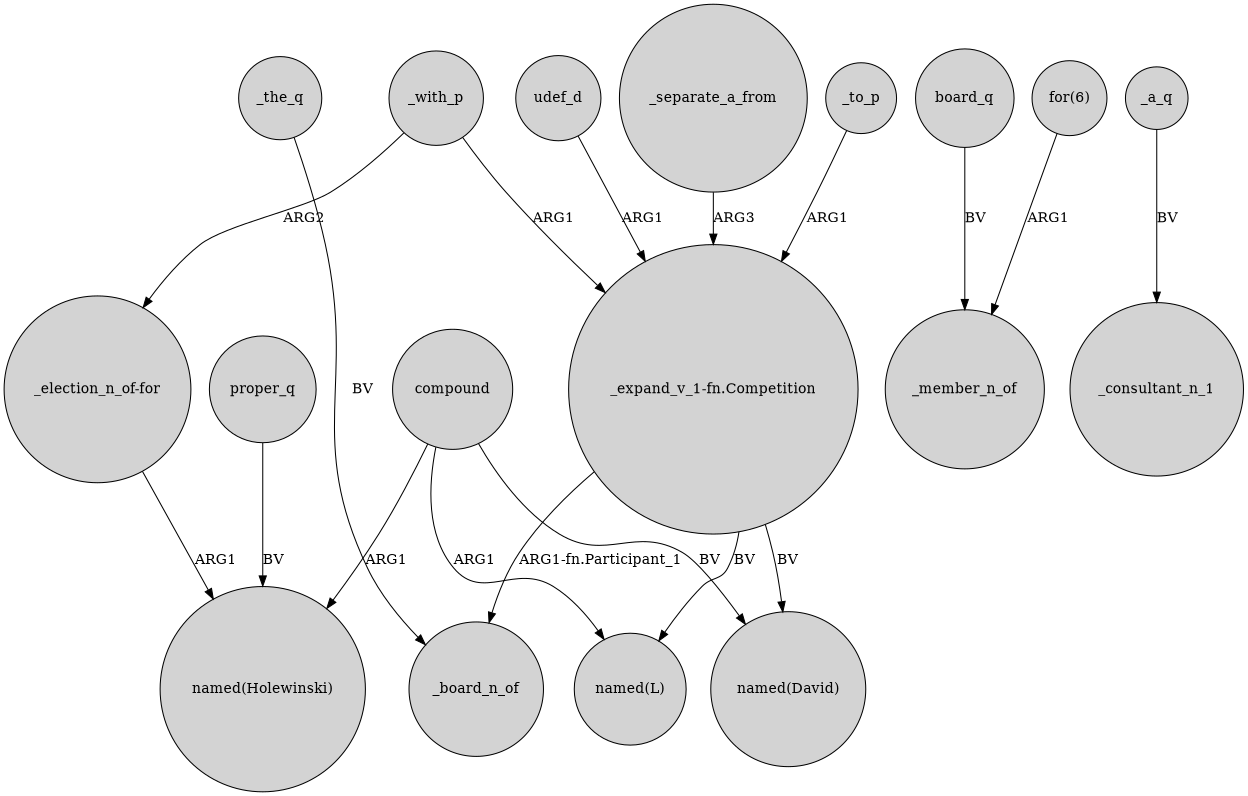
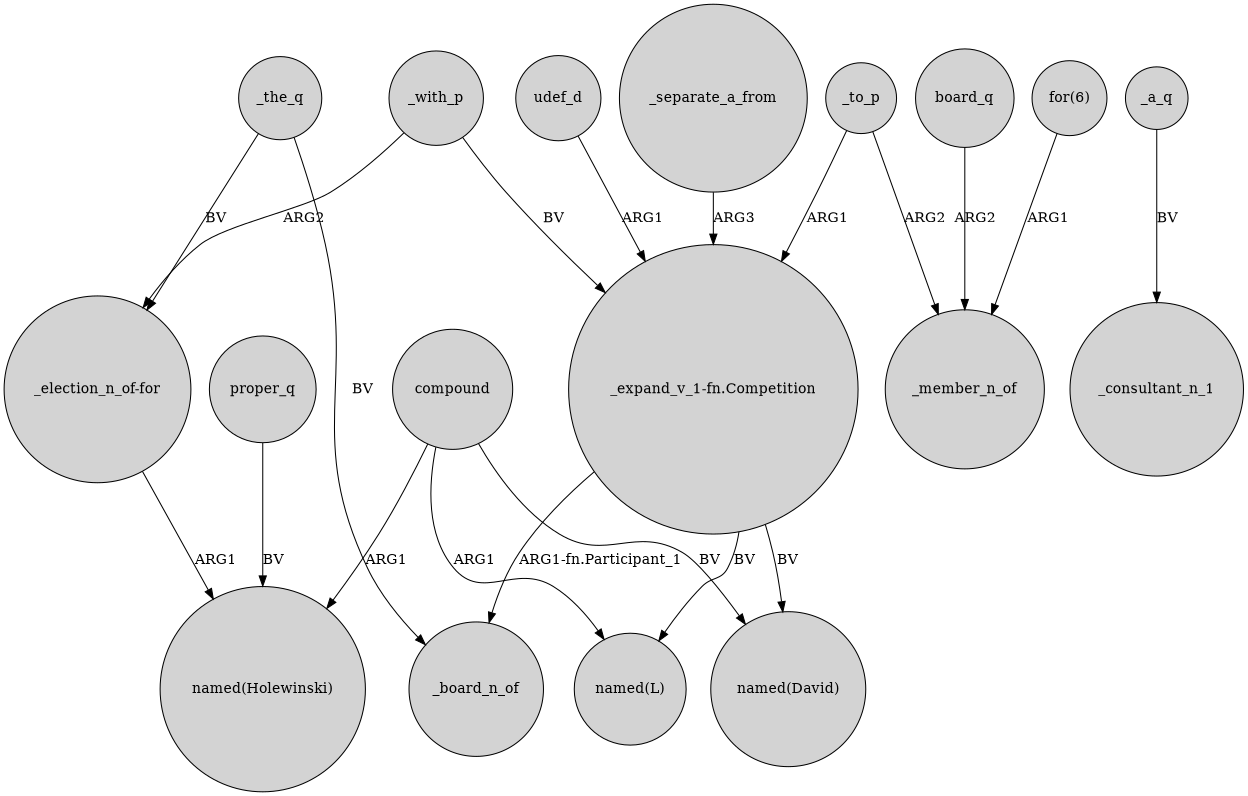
none -> (206, 217)
(554, 218) -> (554, 218)
none -> (904, 218)
(976, 218) -> (976, 218)
